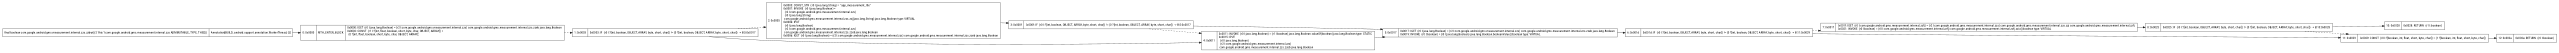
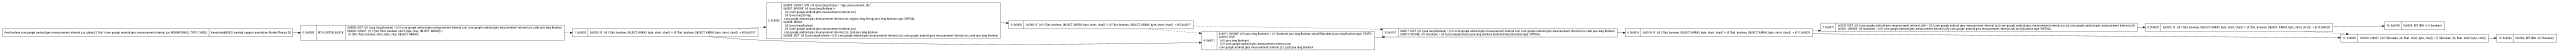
(792, 22) -> (794, 22)
(1287, 27) -> (1287, 27)
